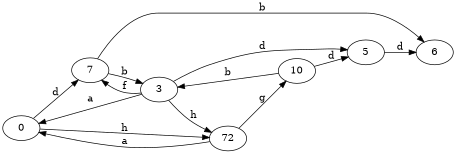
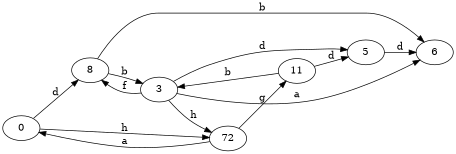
(90, 70) -> (90, 70)
(297, 71) -> (297, 71)
(94, 108) -> (298, 102)
